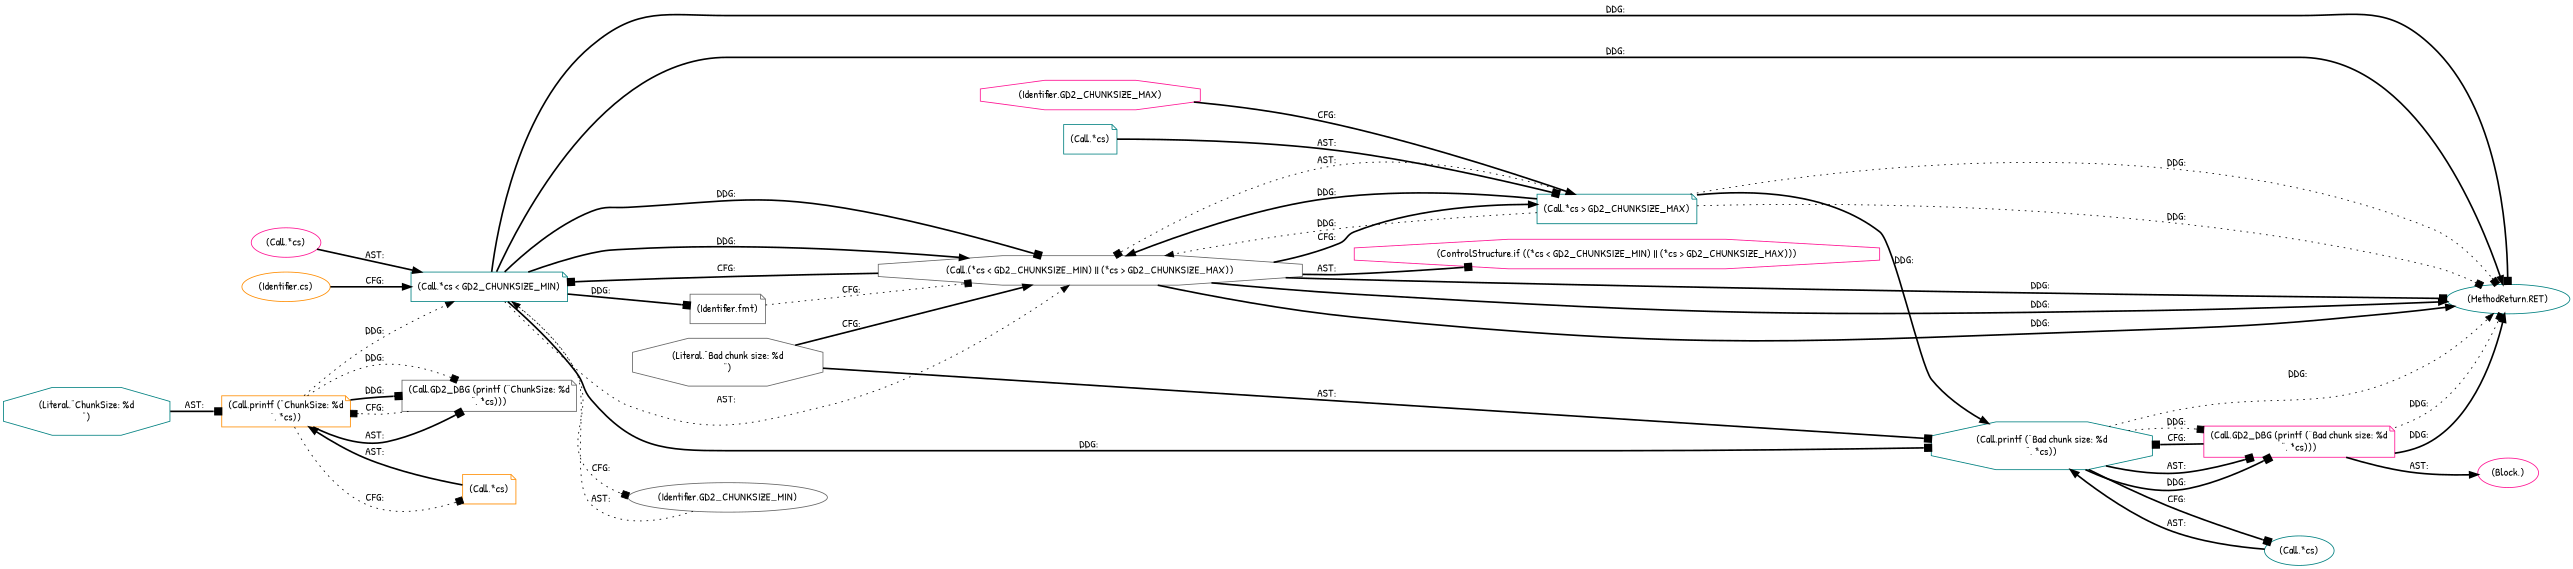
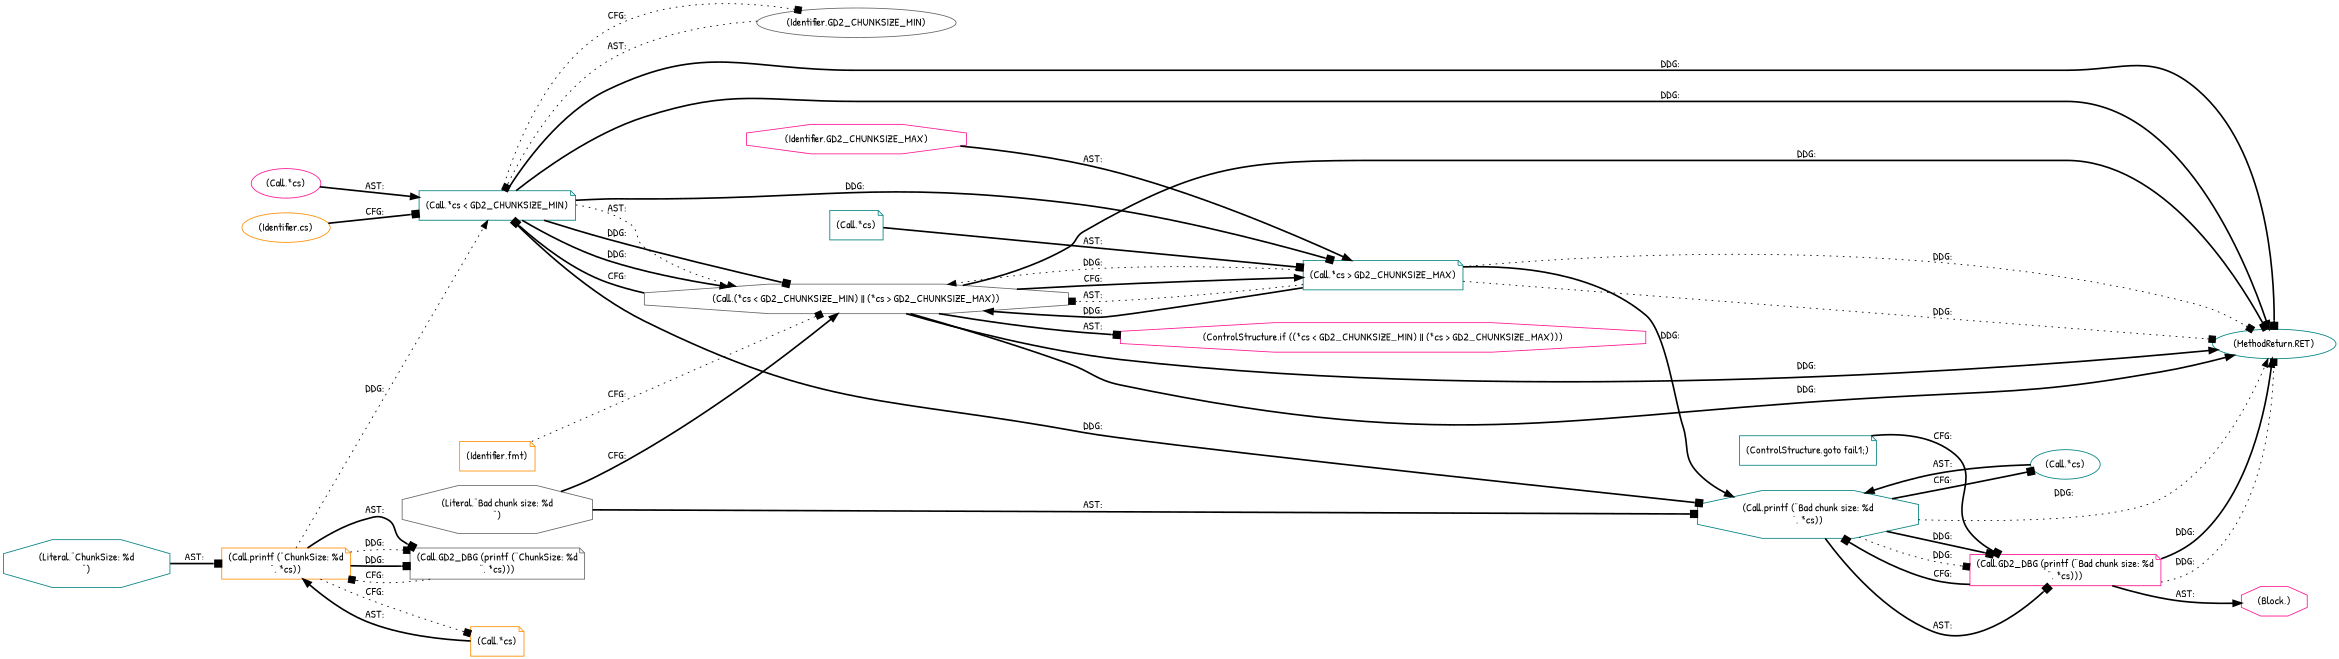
(1328, 115) -> (1094, 159)
(366, 287) -> (369, 219)
(625, 299) -> (954, 193)
(728, 309) -> (497, 456)
none -> (1808, 450)
(581, 473) -> (606, 62)
(2508, 473) -> (2274, 601)
